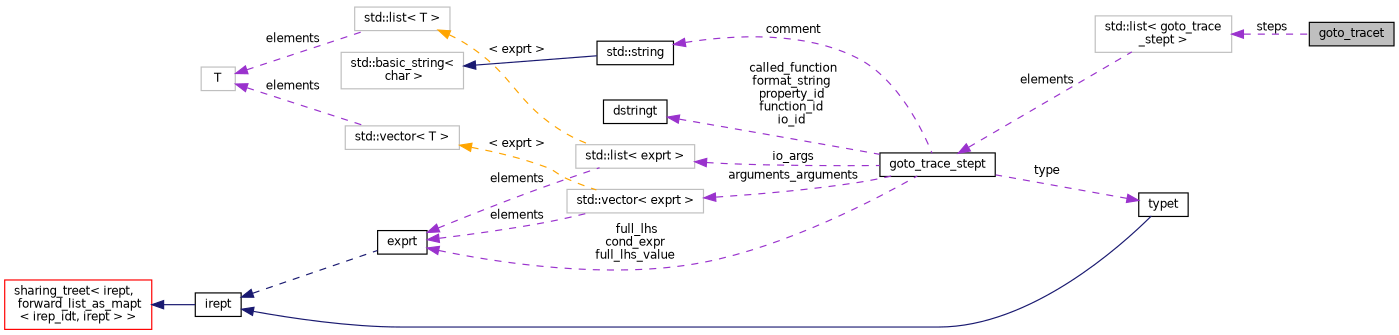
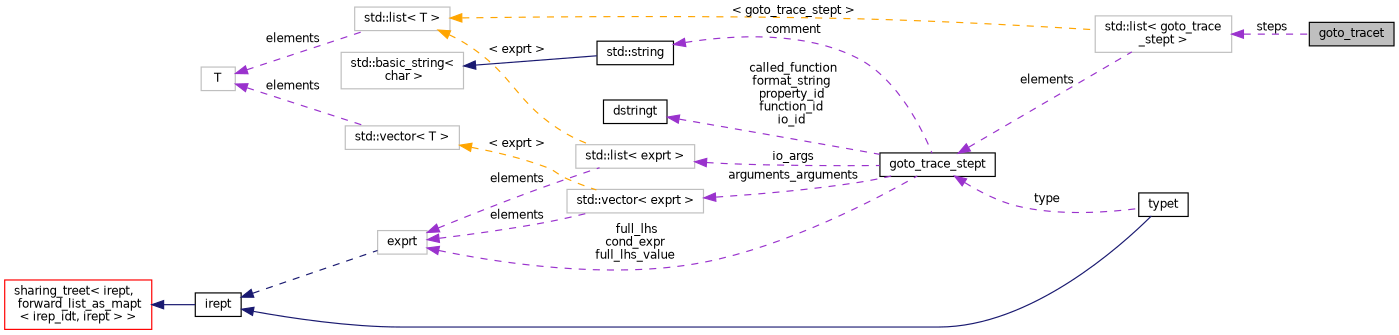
none -> (779, 17)
(1061, 187) -> (1049, 211)
(402, 242) -> (402, 242)
